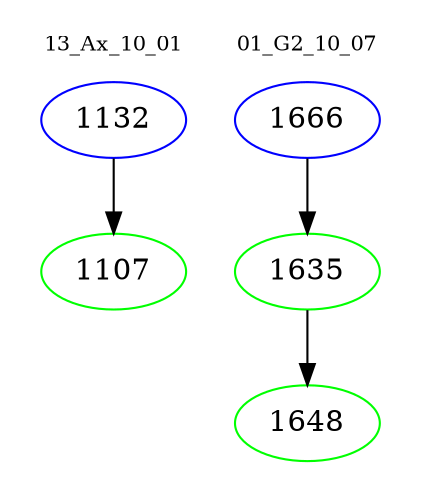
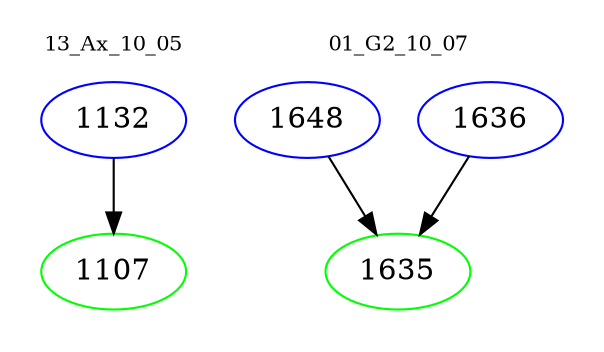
(114, 45) -> (114, 45)
(307, 120) -> (491, 120)
(307, 337) -> (347, 186)
(307, 423) -> (307, 120)
